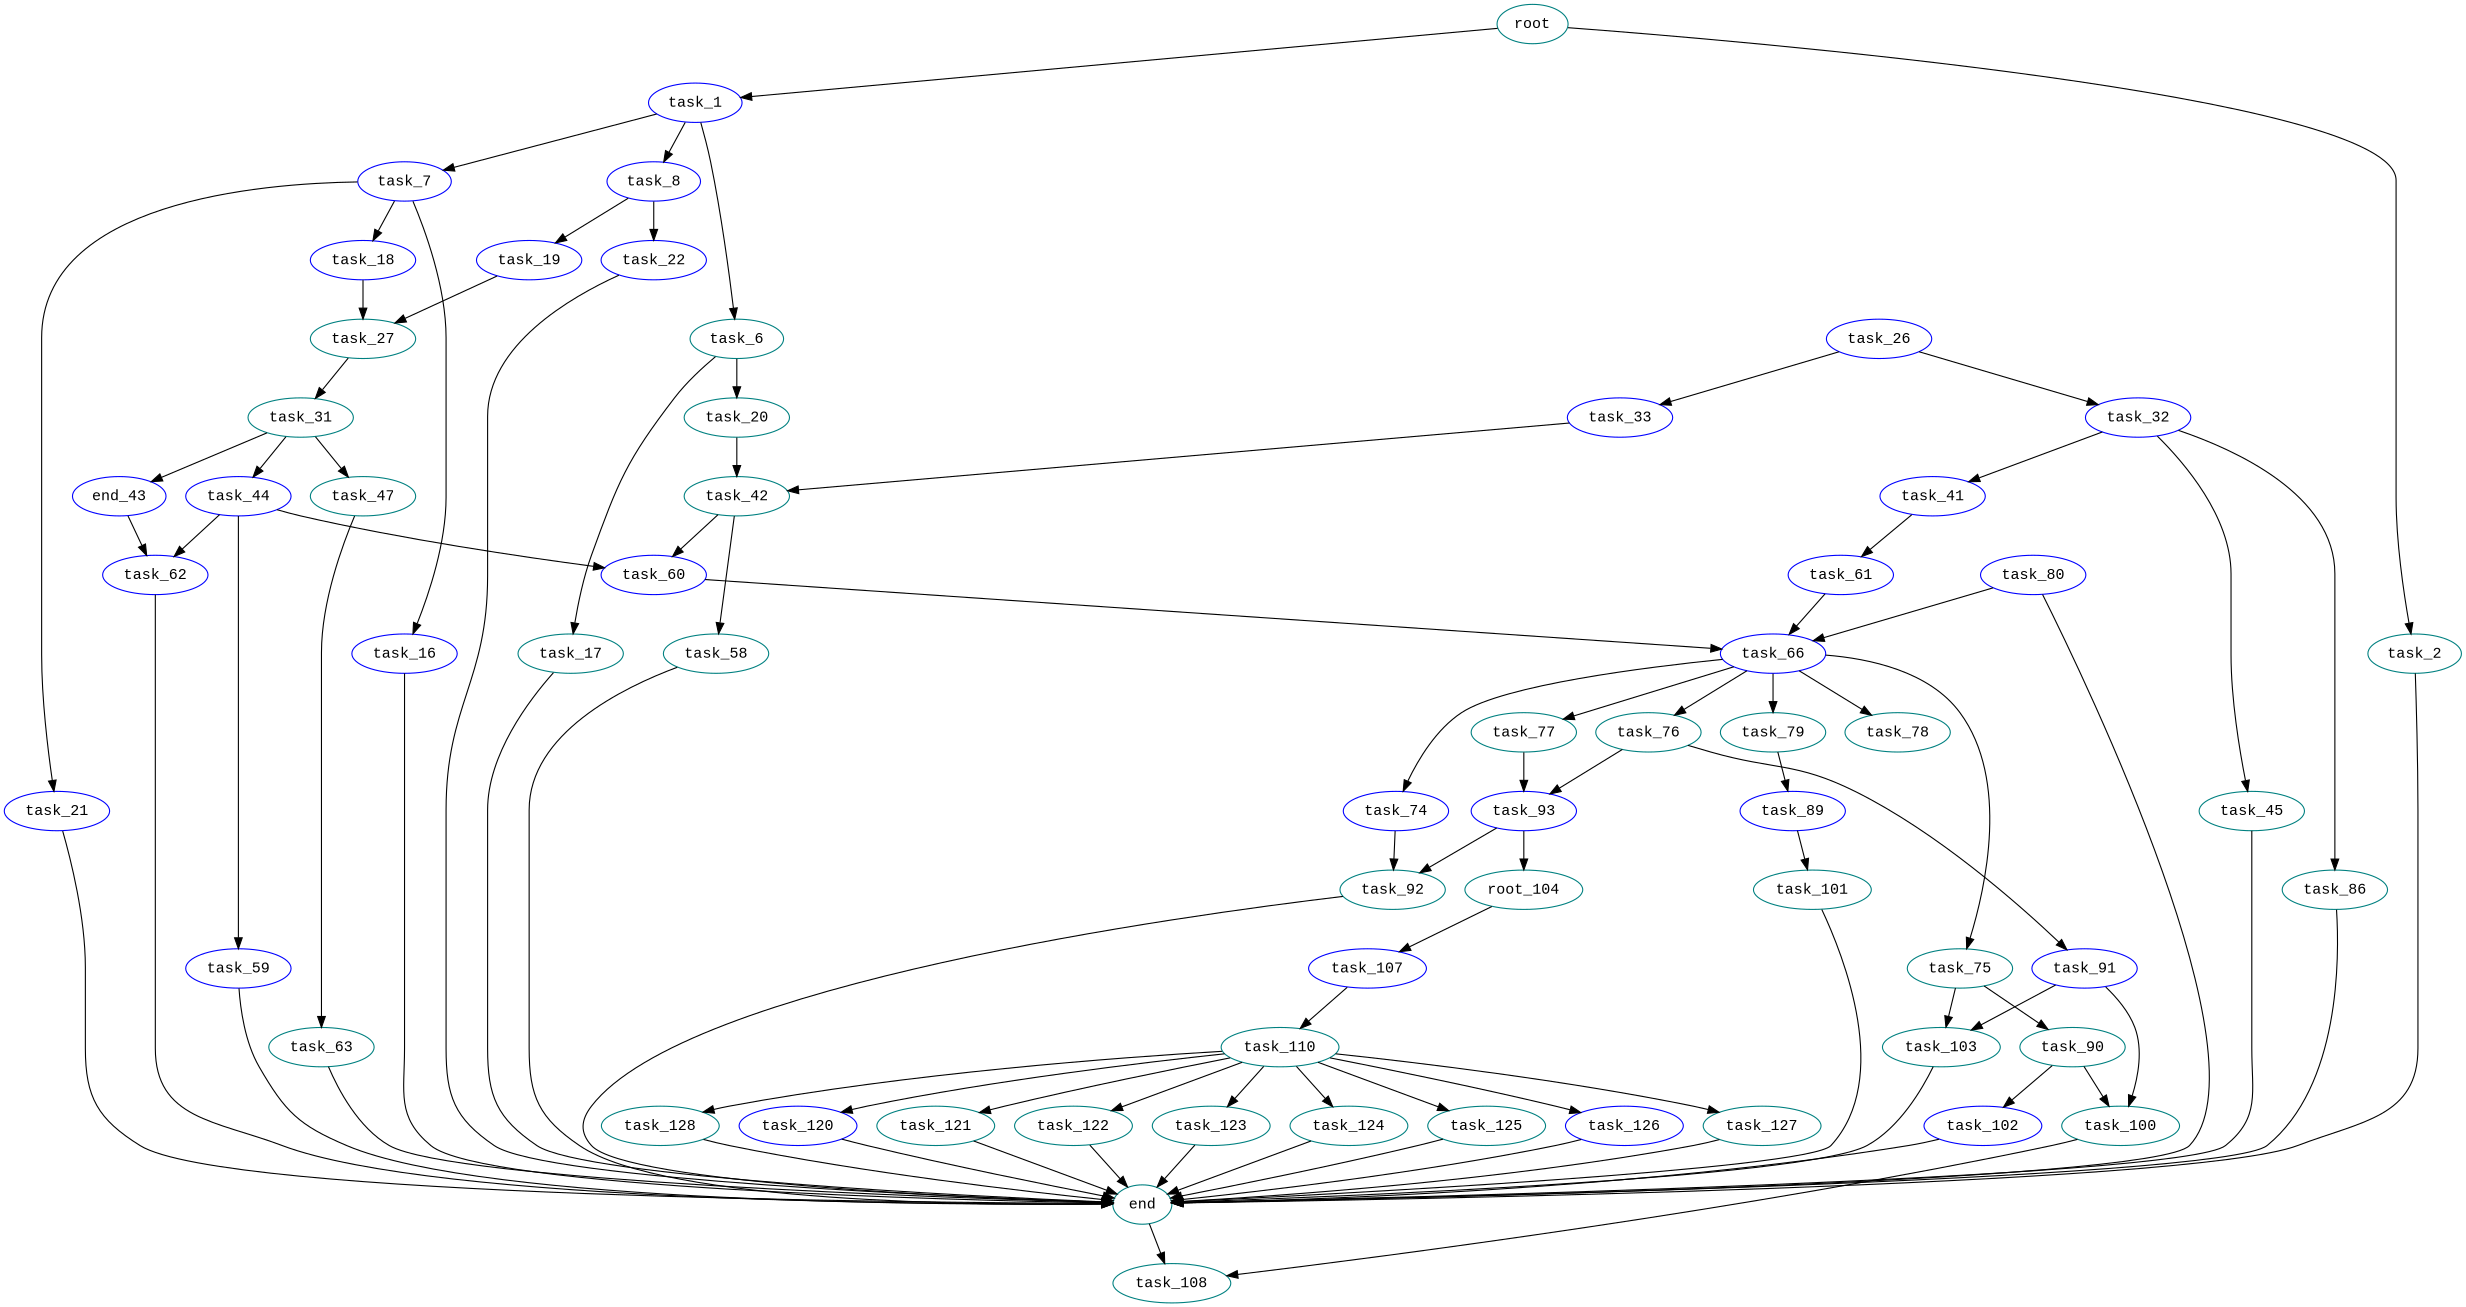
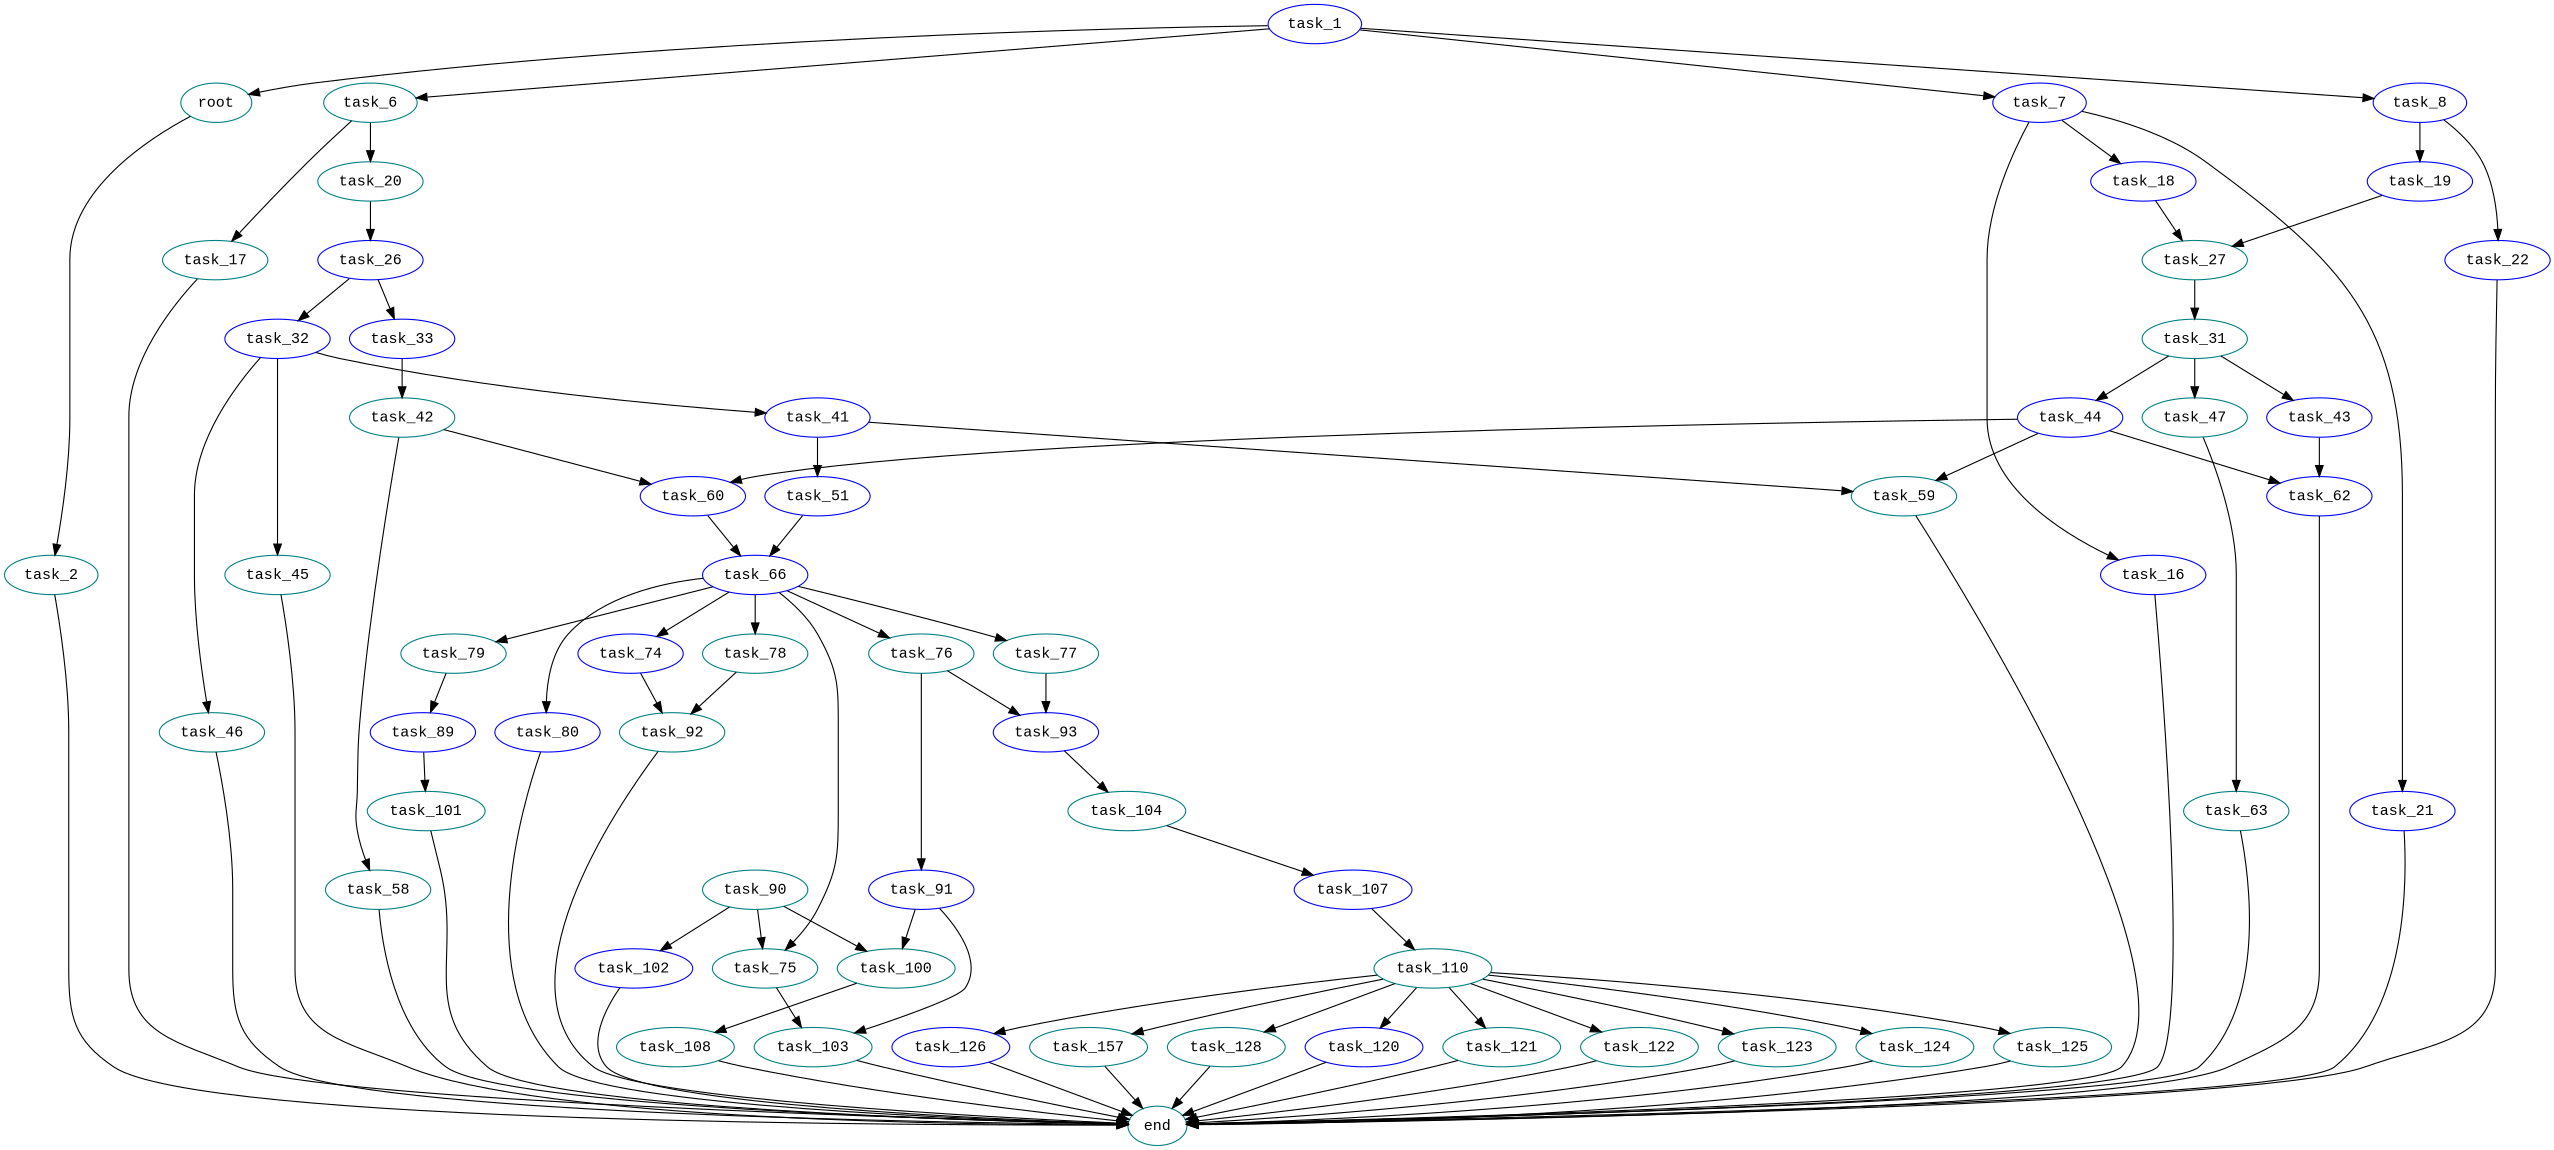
(1125, 62) -> (763, 44)
(737, 452) -> (370, 215)
none -> (1355, 457)
(119, 496) -> (2319, 418)
(1841, 575) -> (817, 496)
(1909, 613) -> (603, 607)
(1463, 848) -> (718, 689)
(1524, 890) -> (1127, 811)
(2335, 890) -> (212, 732)
(238, 968) -> (1904, 496)
(2009, 1003) -> (759, 924)
(1762, 1126) -> (1089, 1047)
(1155, 1239) -> (917, 1096)
